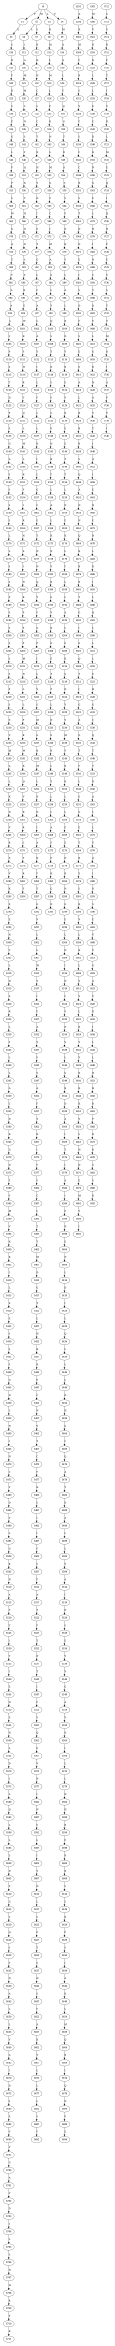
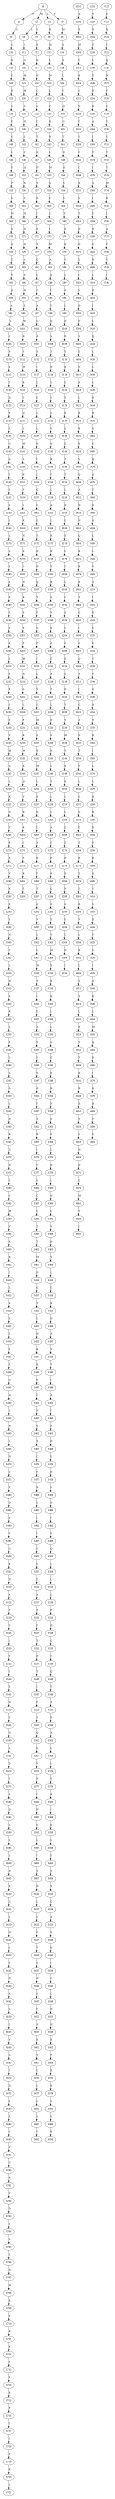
(106, 151) -> none
none -> (51, 927)
(64, 989) -> none
none -> (9, 2346)
